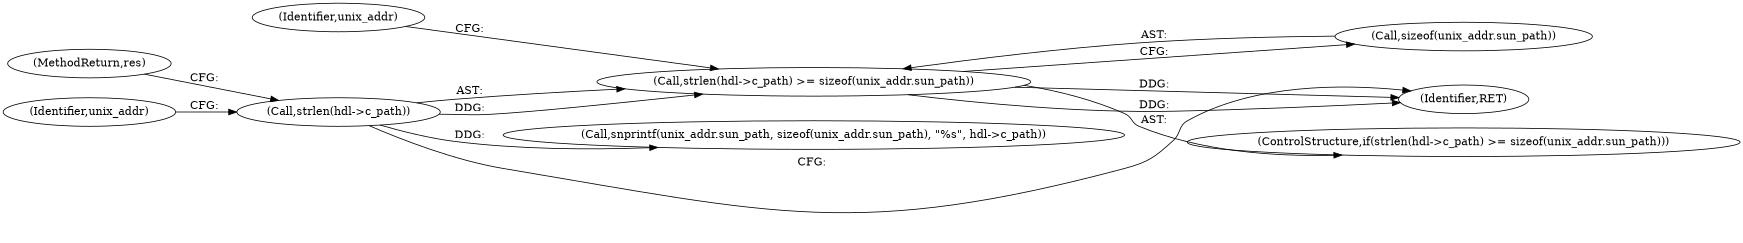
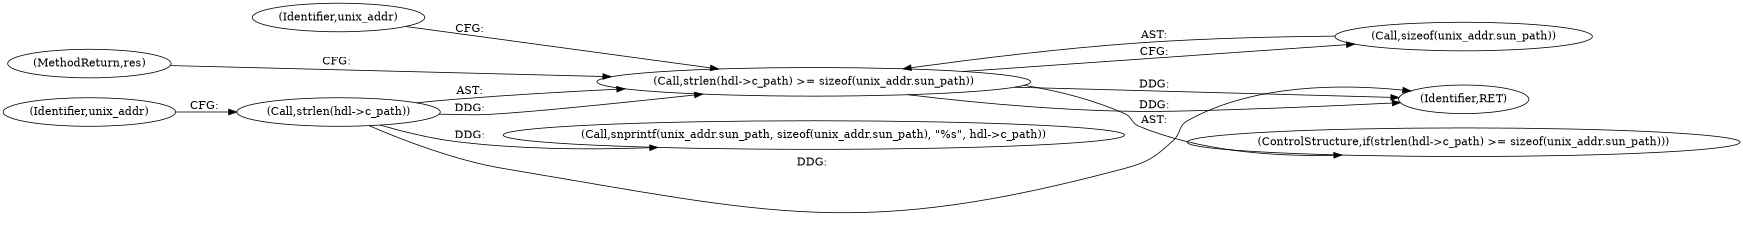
(208, 87) -> (387, 71)
(814, 162) -> (814, 162)
